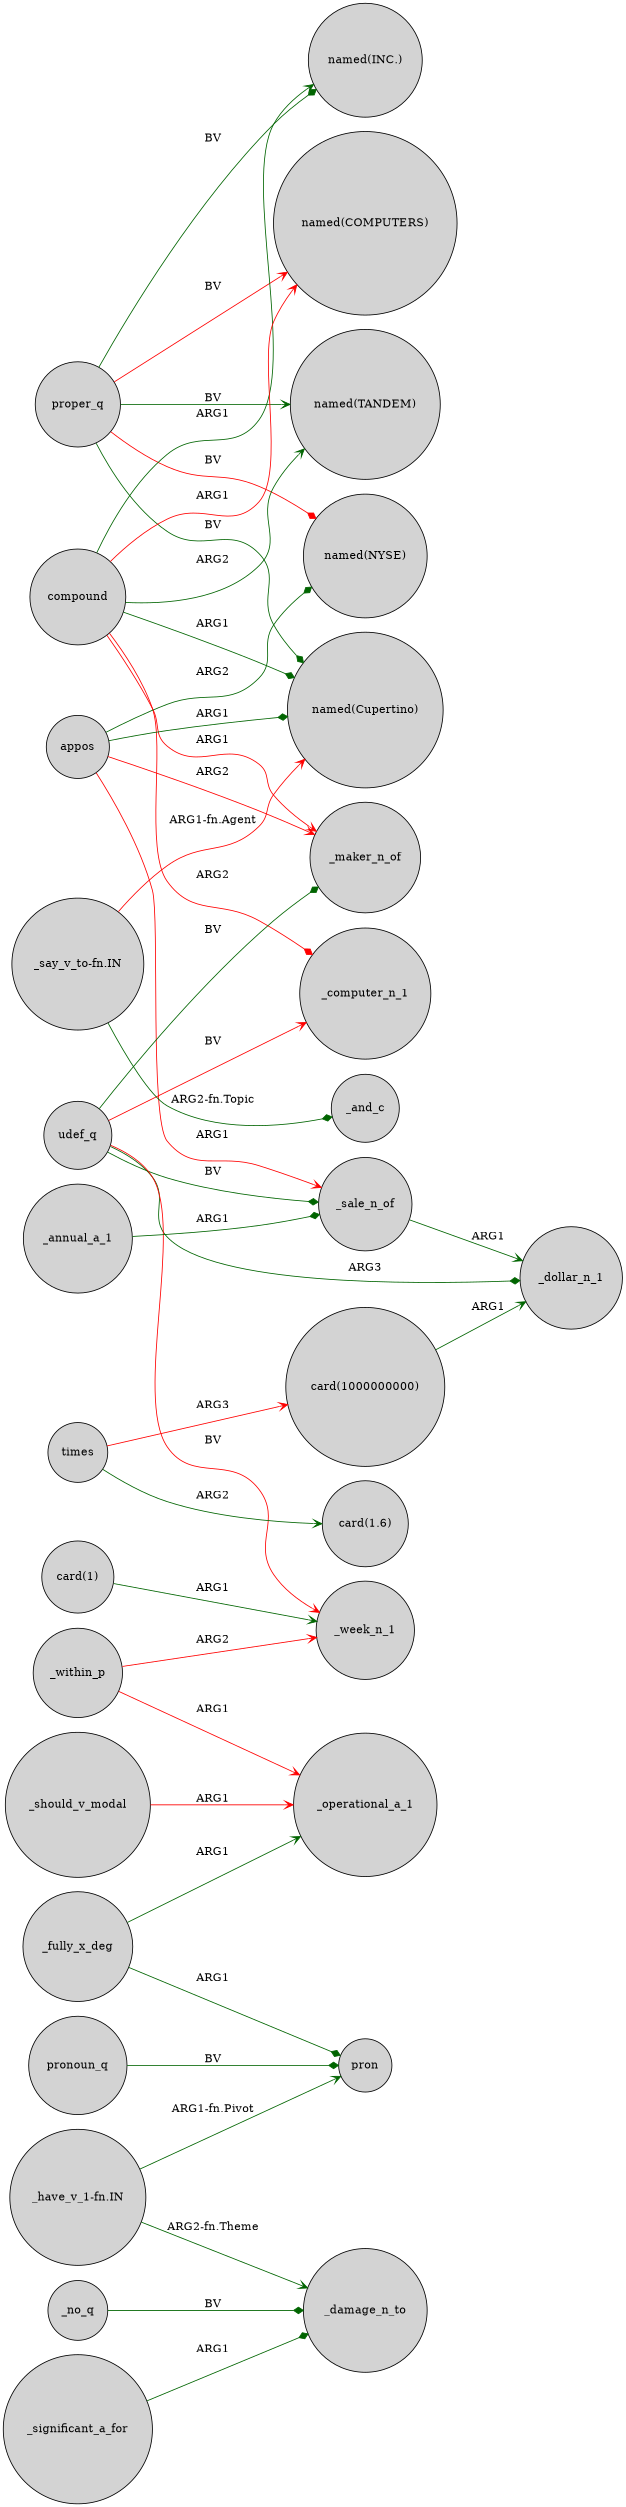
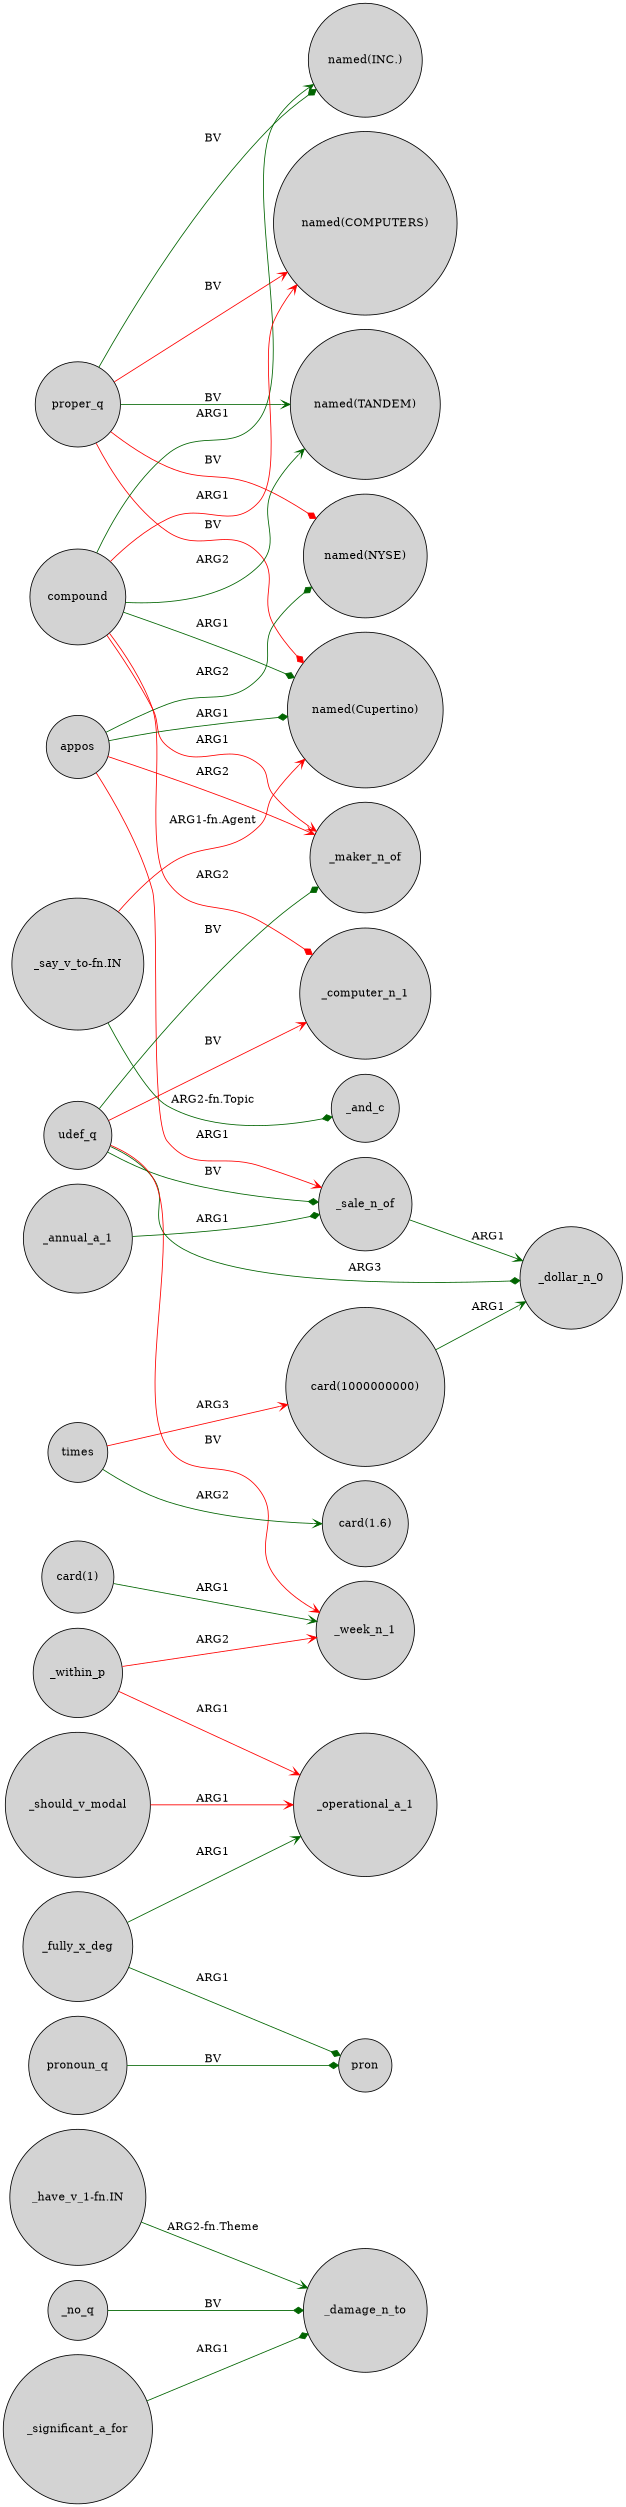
(214, 540) -> (214, 540)
(571, 1278) -> (571, 1278)
(237, 2124) -> none
